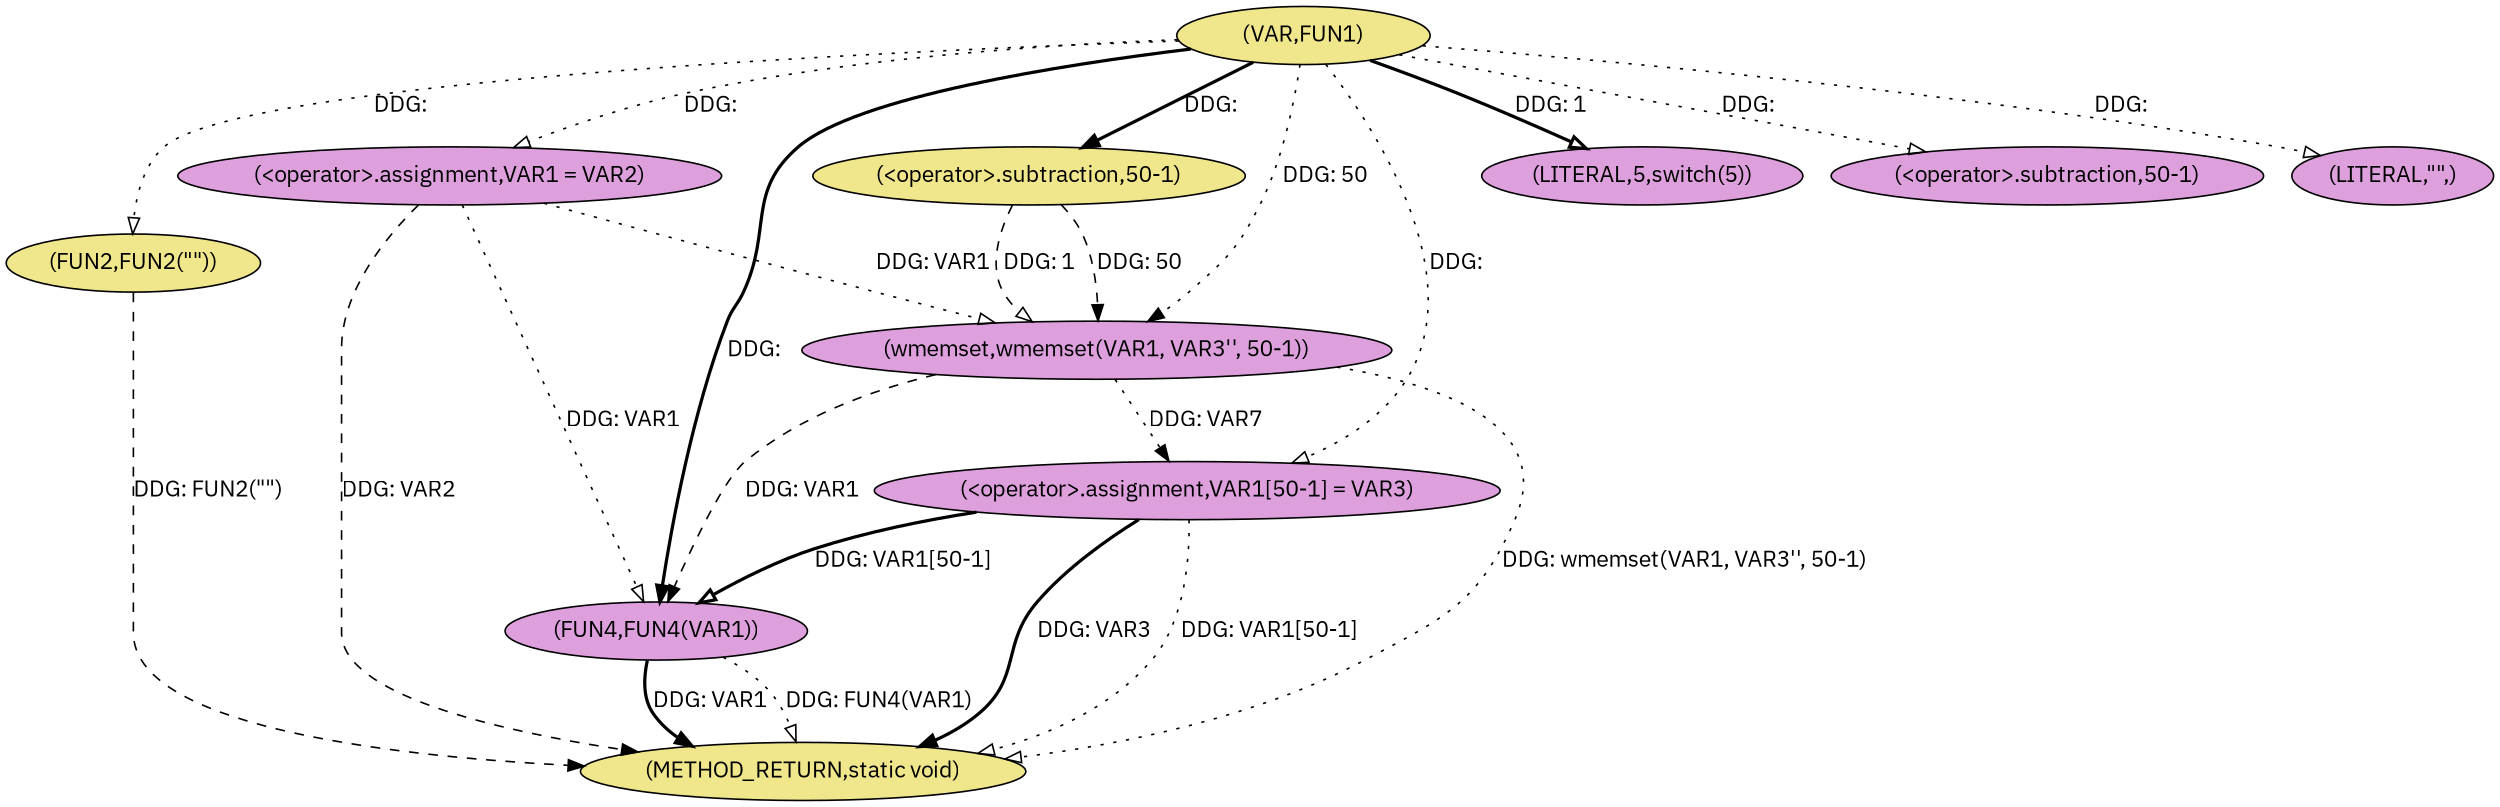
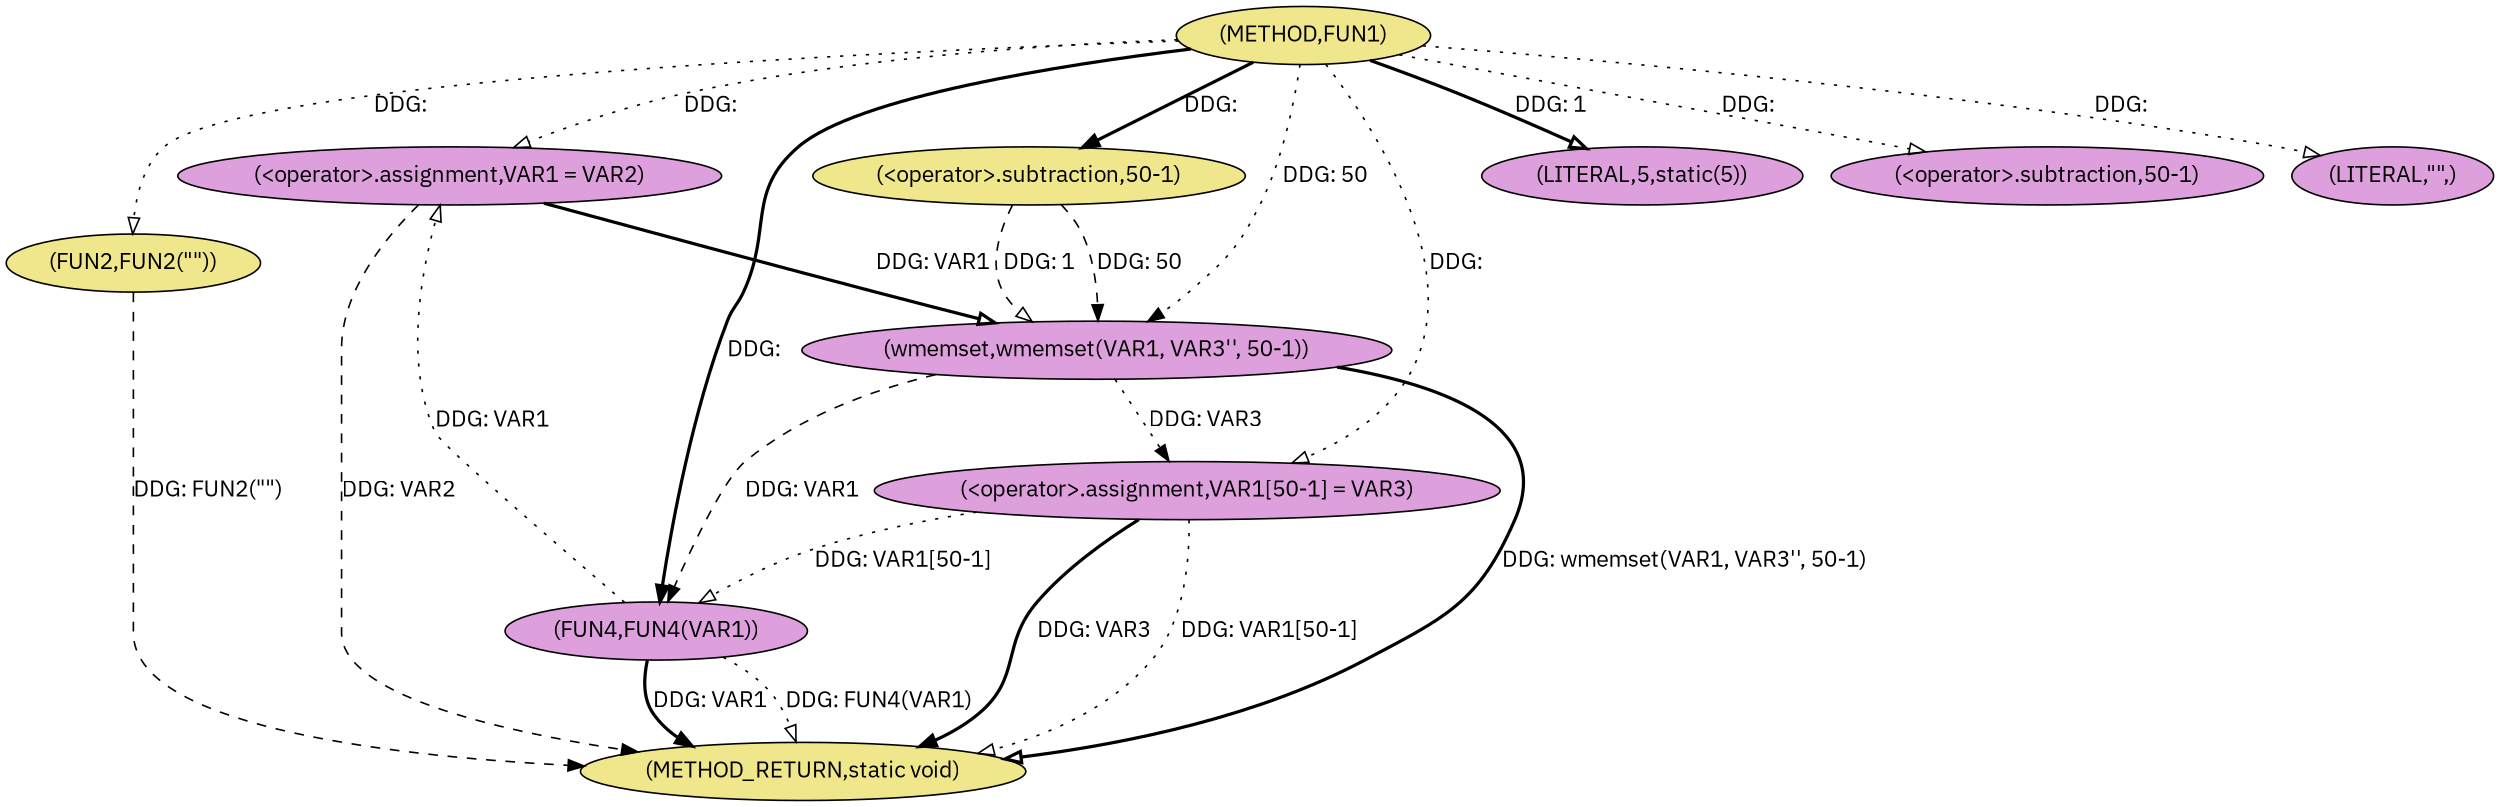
(1303, 36) -> (1303, 36)
(1642, 176) -> (1642, 176)
(772, 265) -> (772, 265)
(549, 396) -> (448, 447)
(1206, 420) -> (1206, 420)
(841, 541) -> (841, 541)
(1421, 630) -> (1421, 630)
